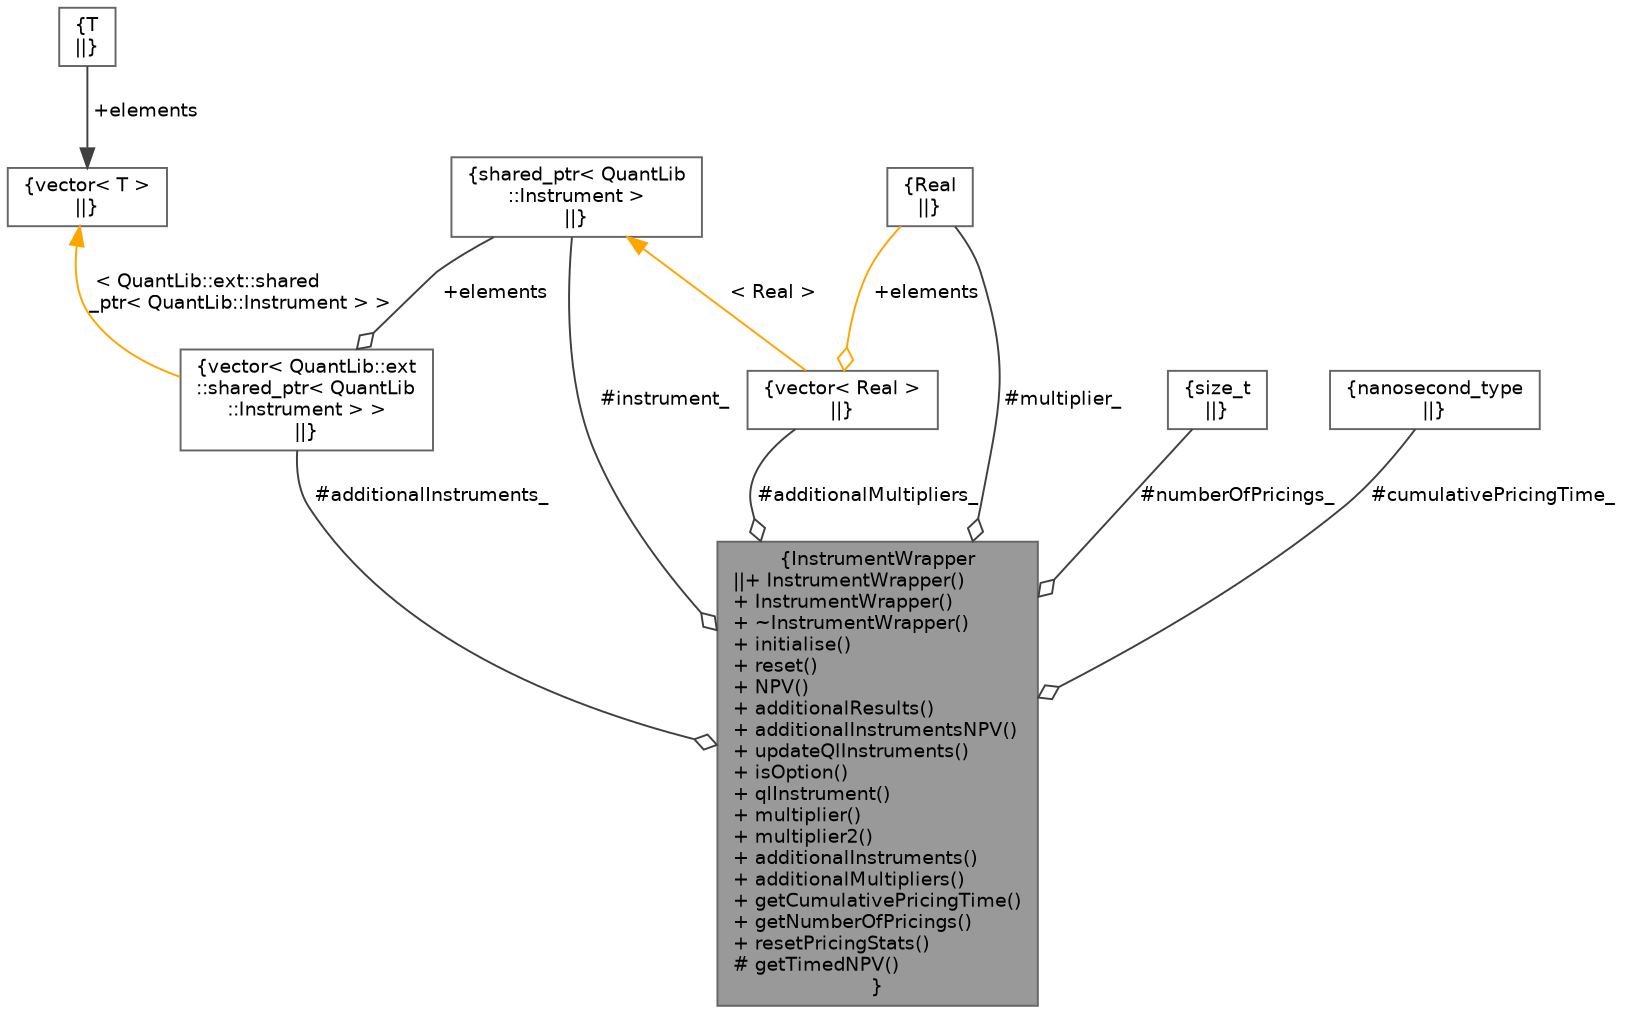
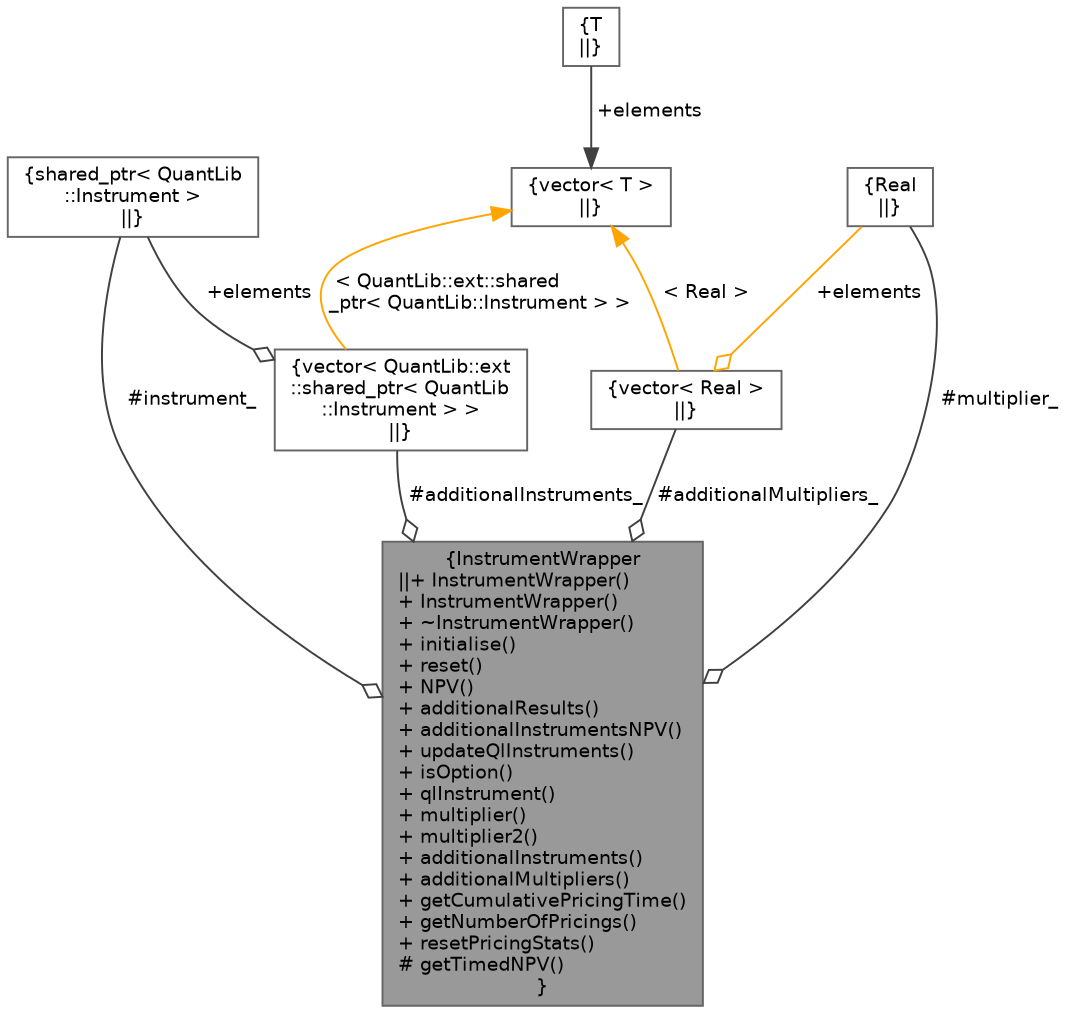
(725, 310) -> (655, 305)
(1217, 400) -> none
(1435, 400) -> none
